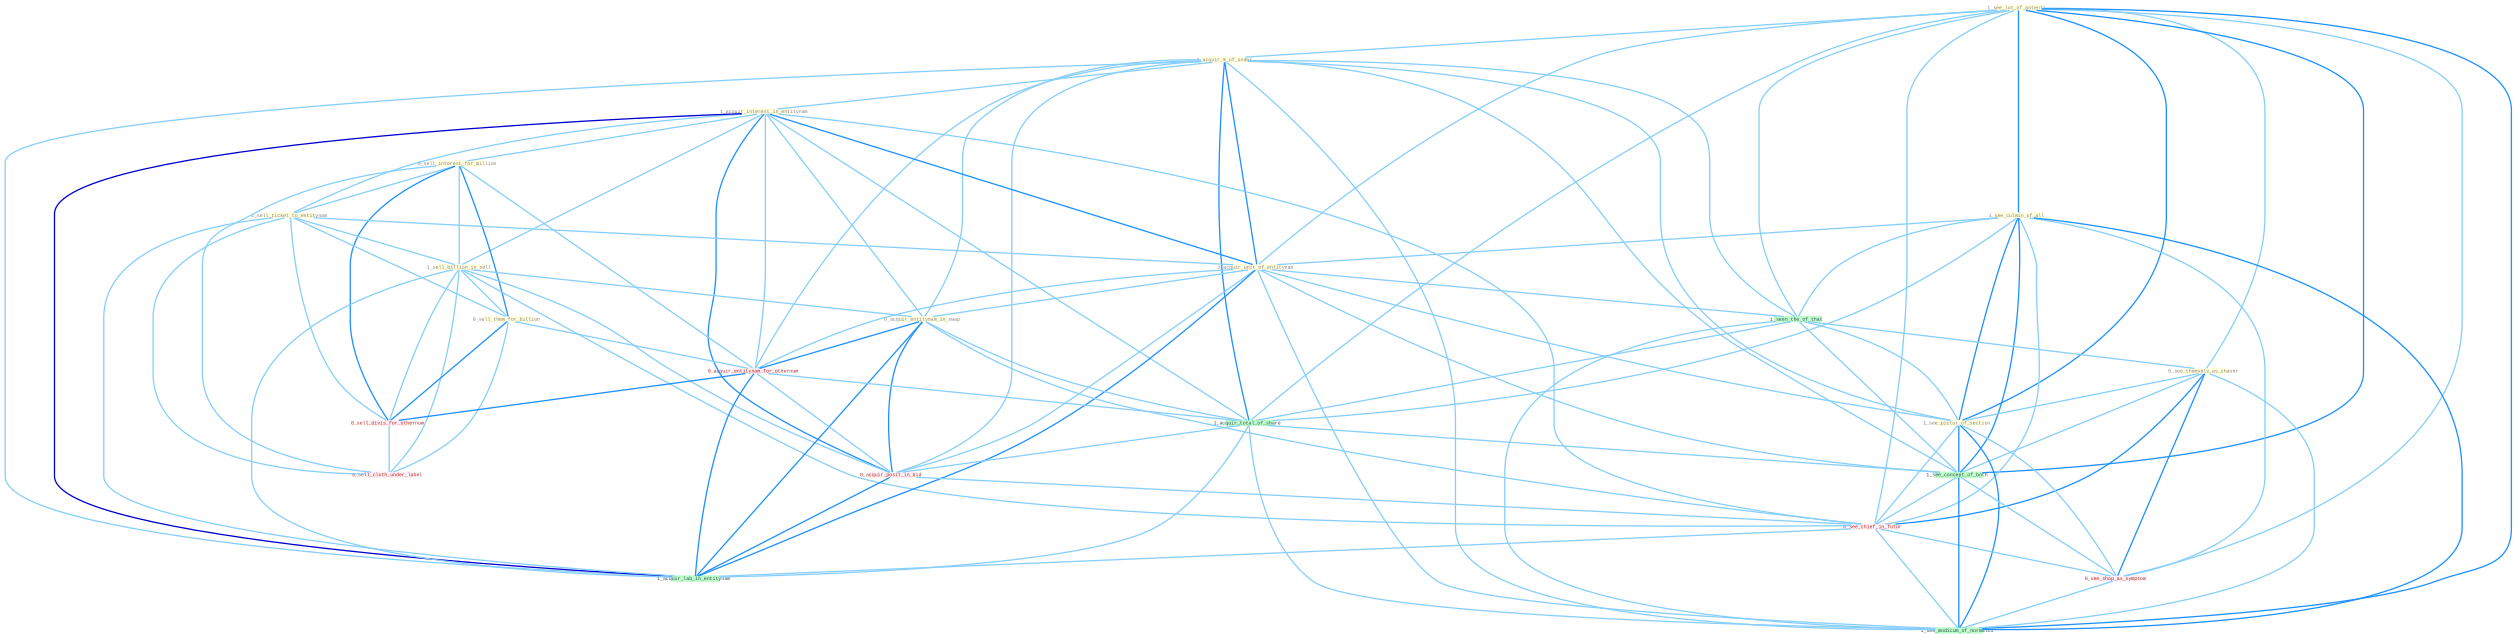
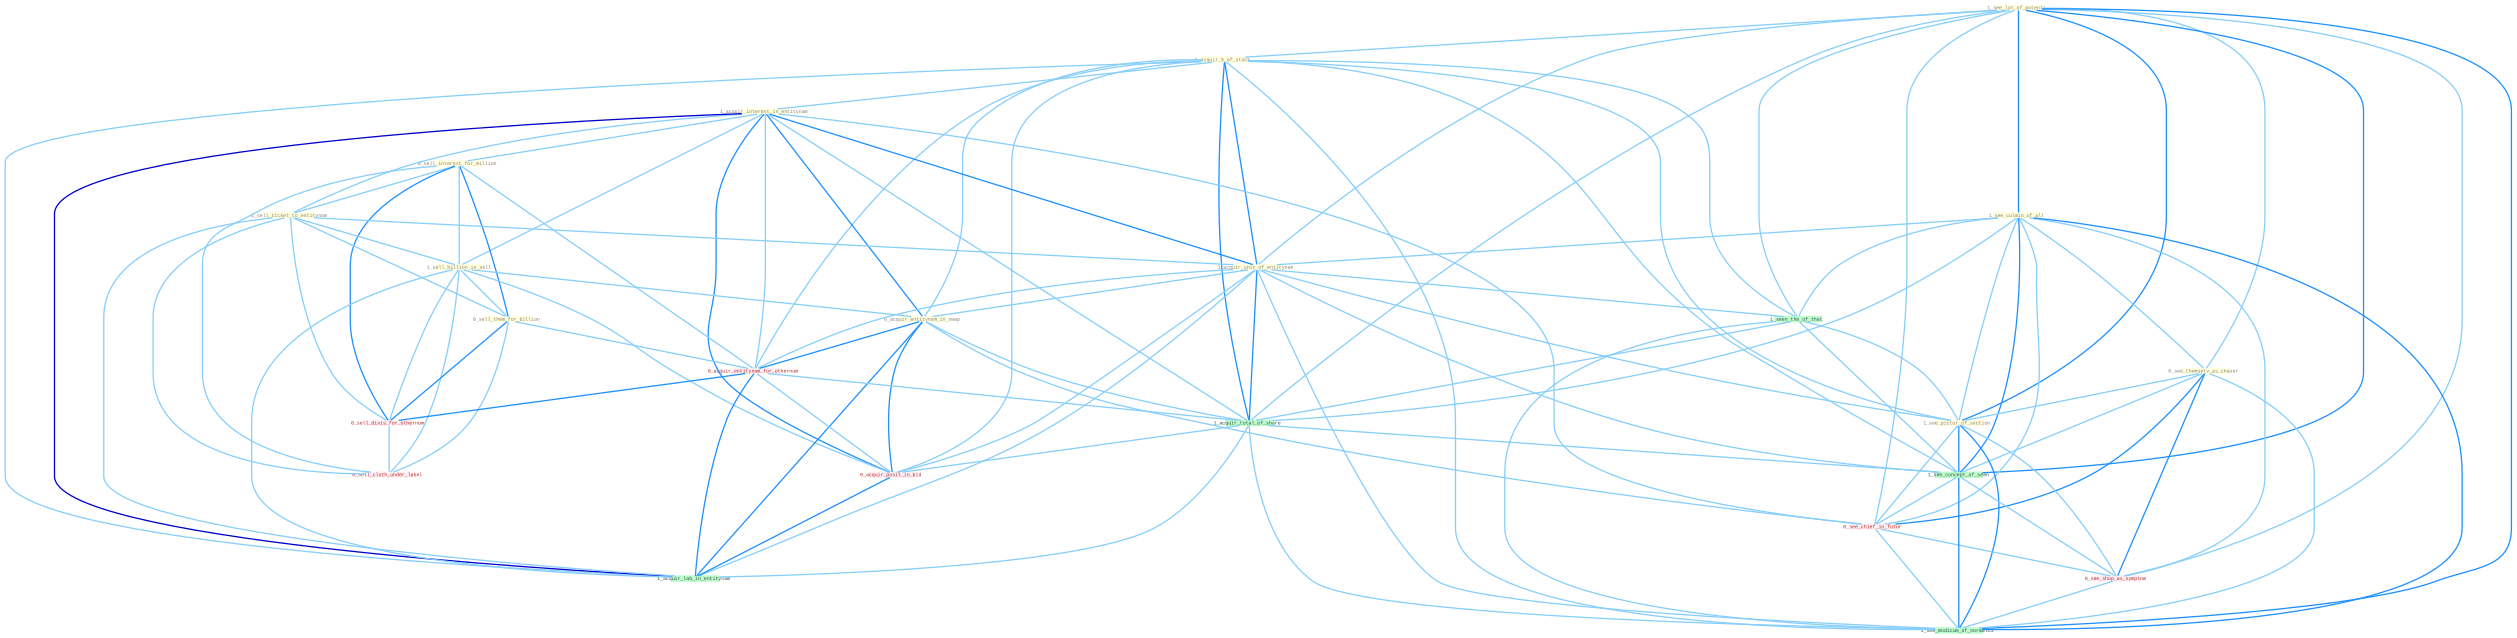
(1225, 60) -> (1225, 60)
(844, 215) -> (844, 215)
(1985, 318) -> (1985, 318)
none -> (1253, 345)
(2002, 345) -> (2115, 289)
(1010, 449) -> (1010, 449)
(1959, 475) -> (1959, 475)
(1384, 501) -> none
(1130, 511) -> none
(1313, 551) -> none
